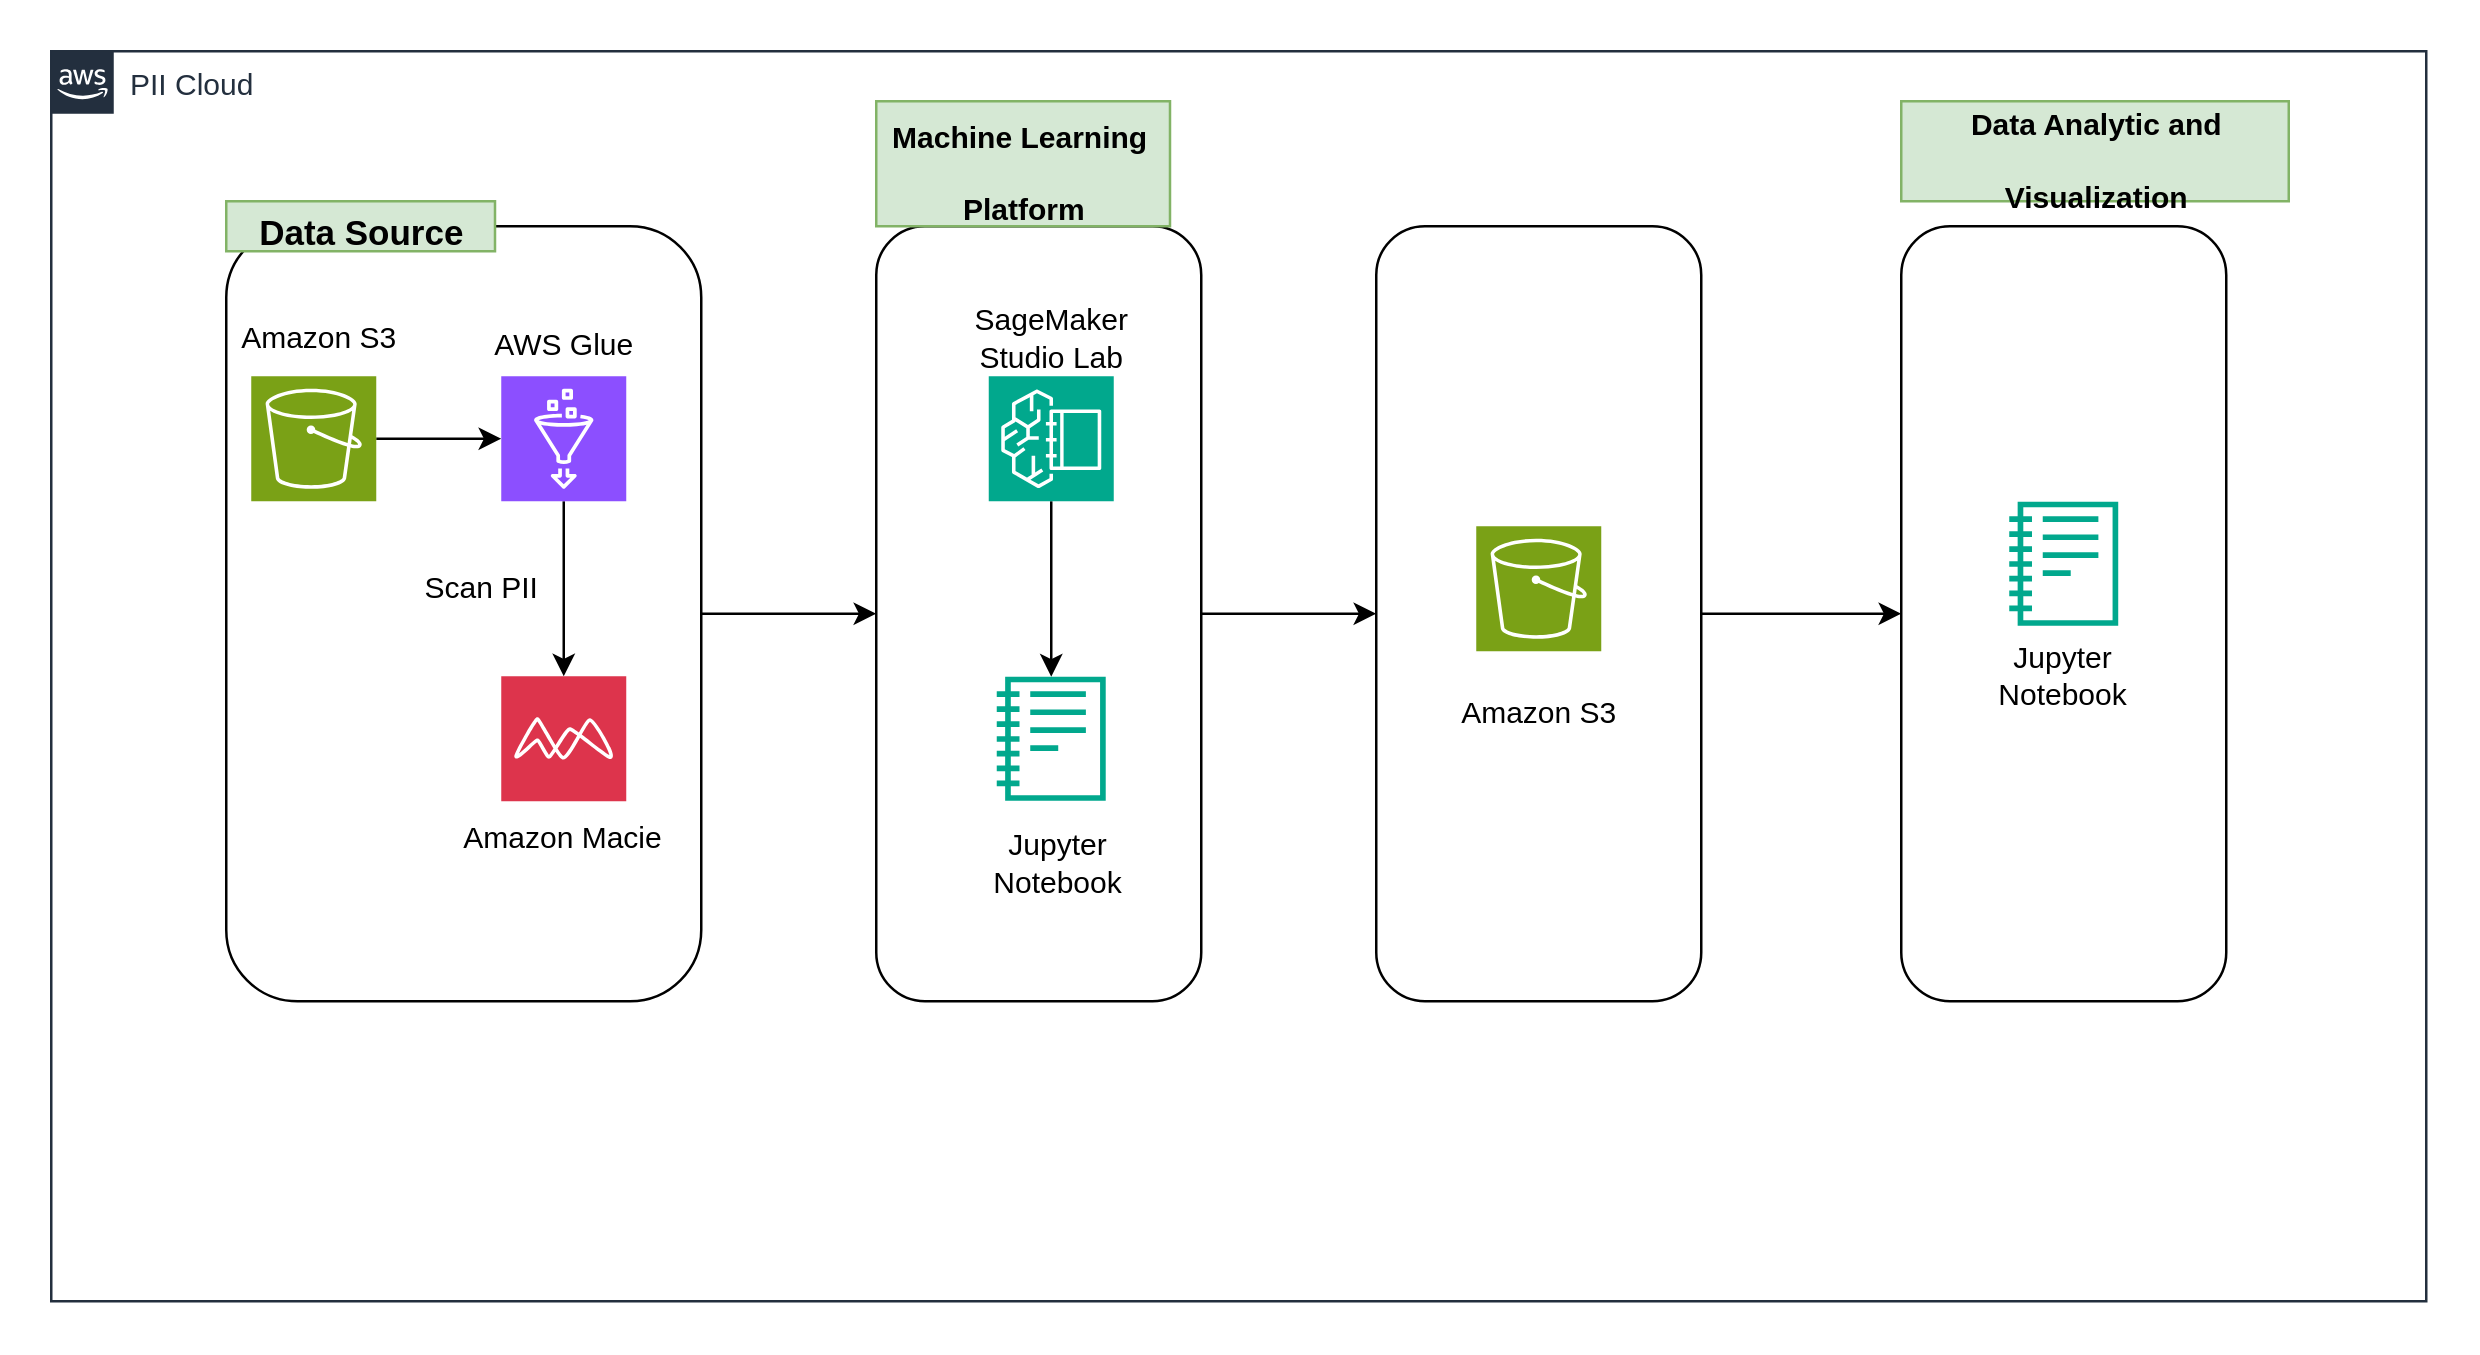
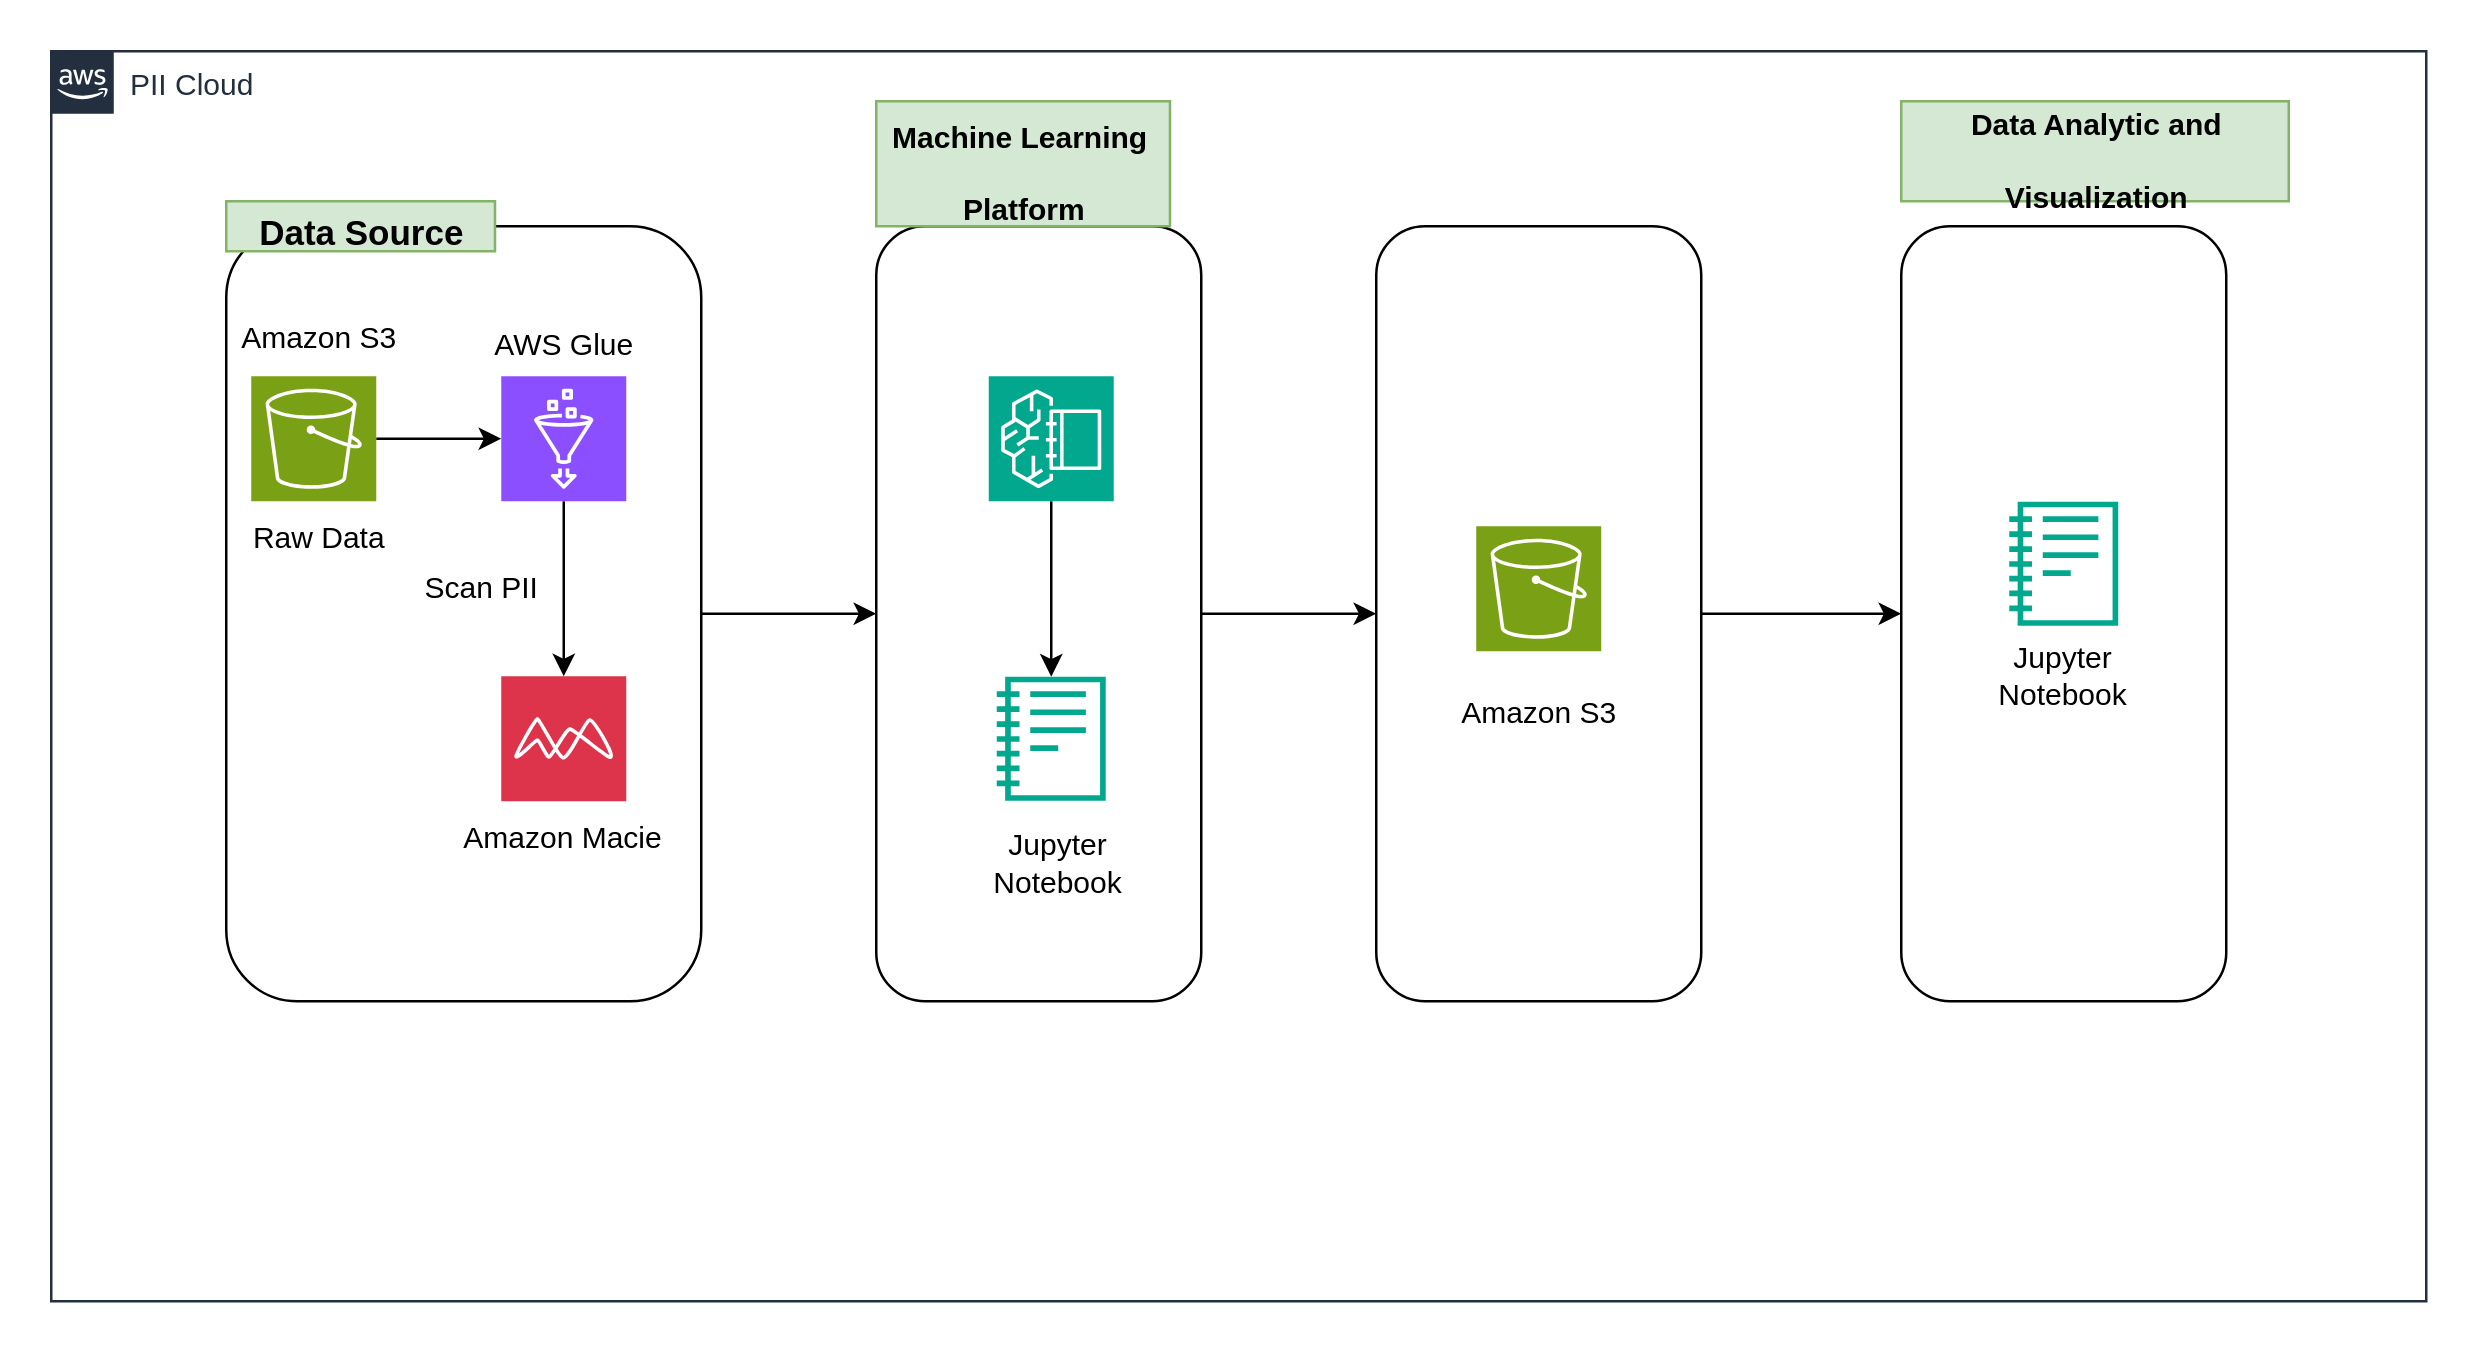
(1051, 339) -> none
none -> (320, 539)
